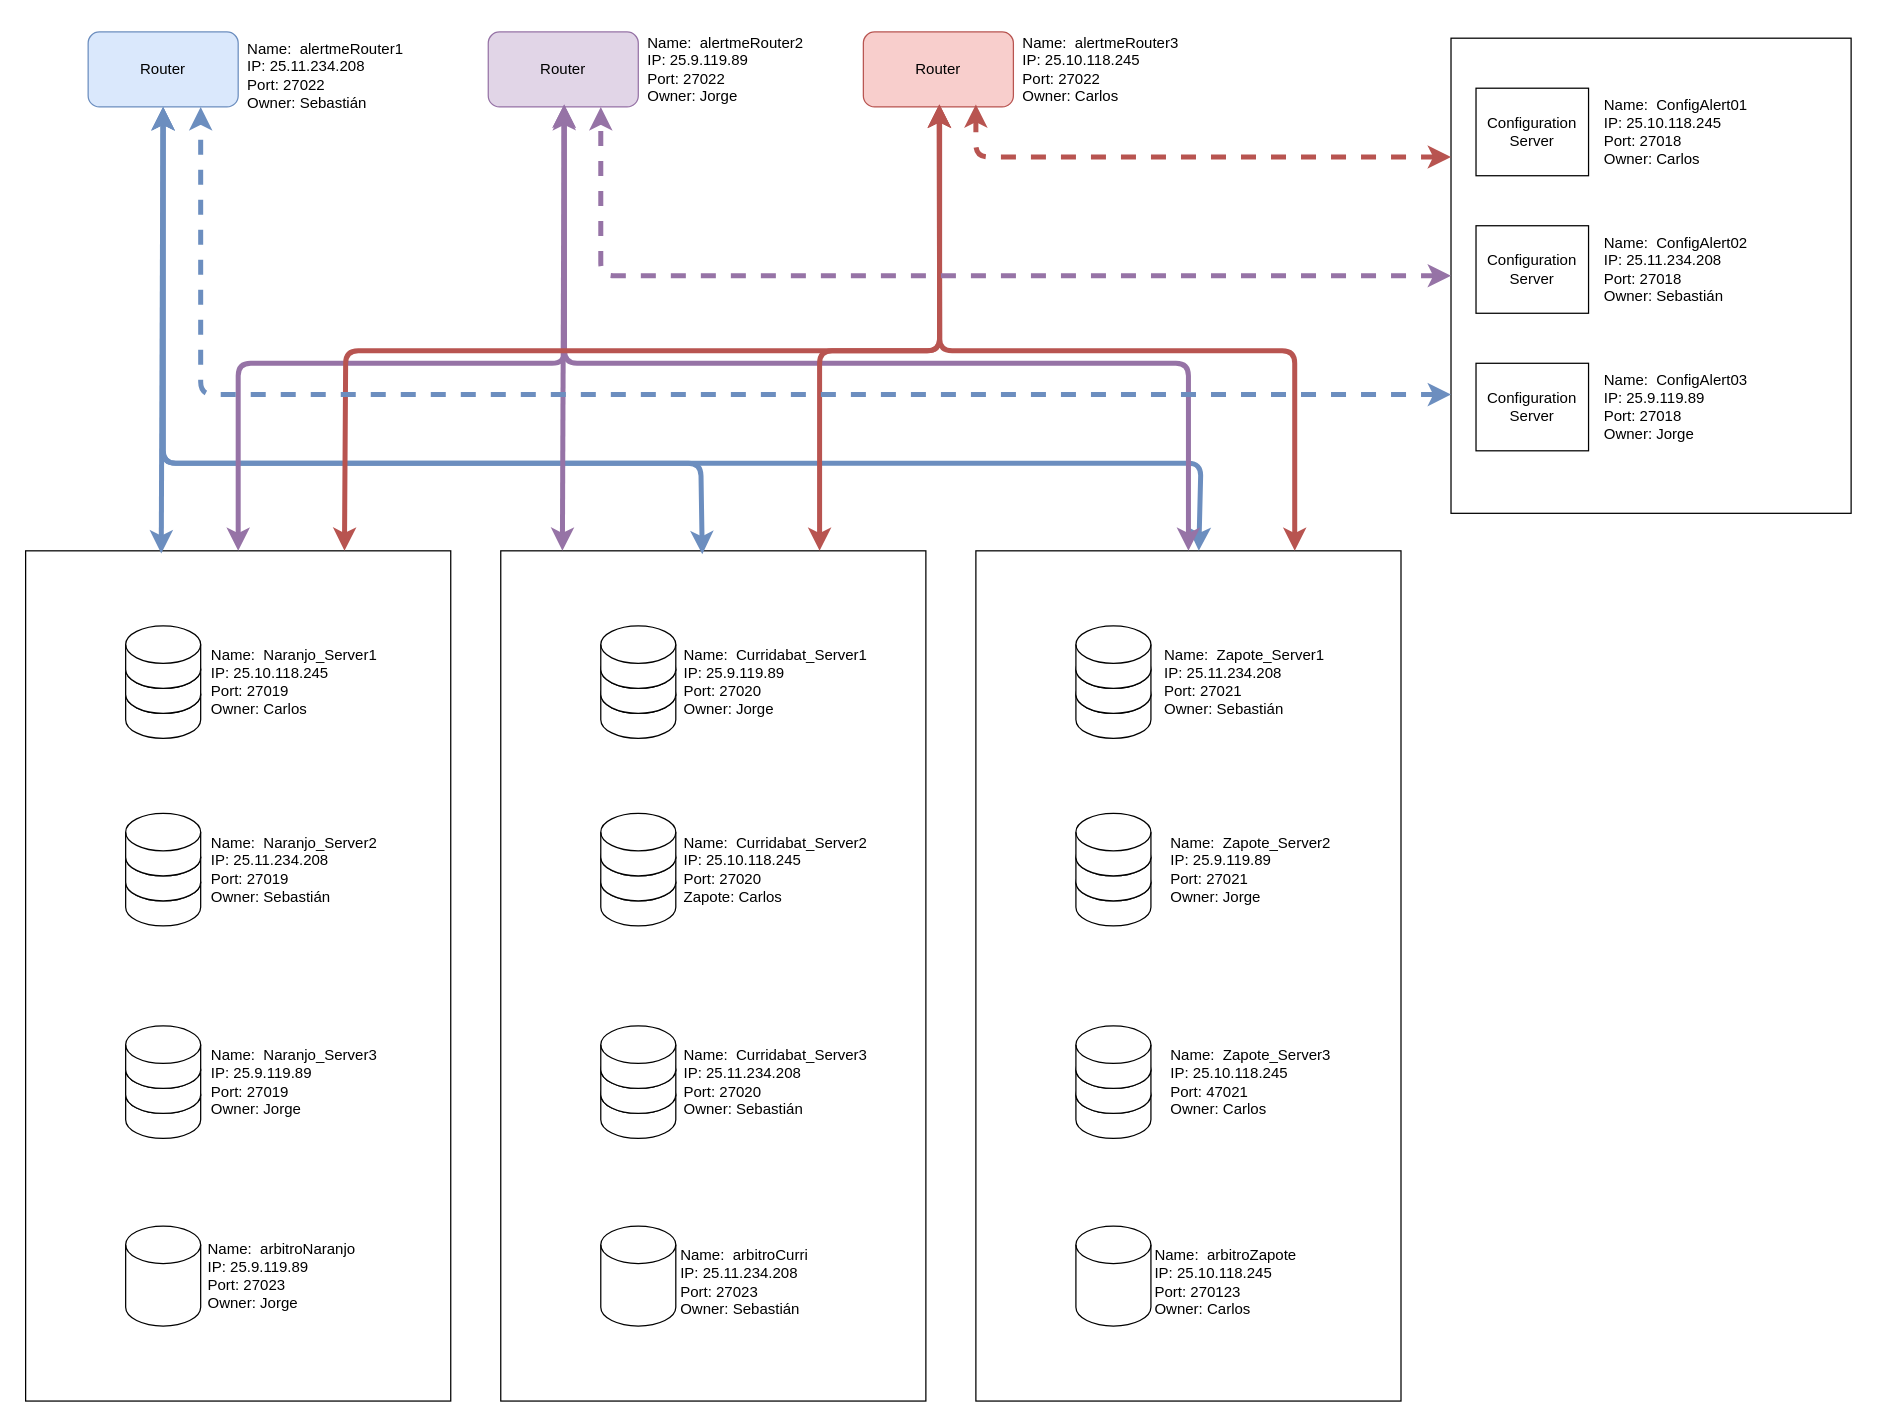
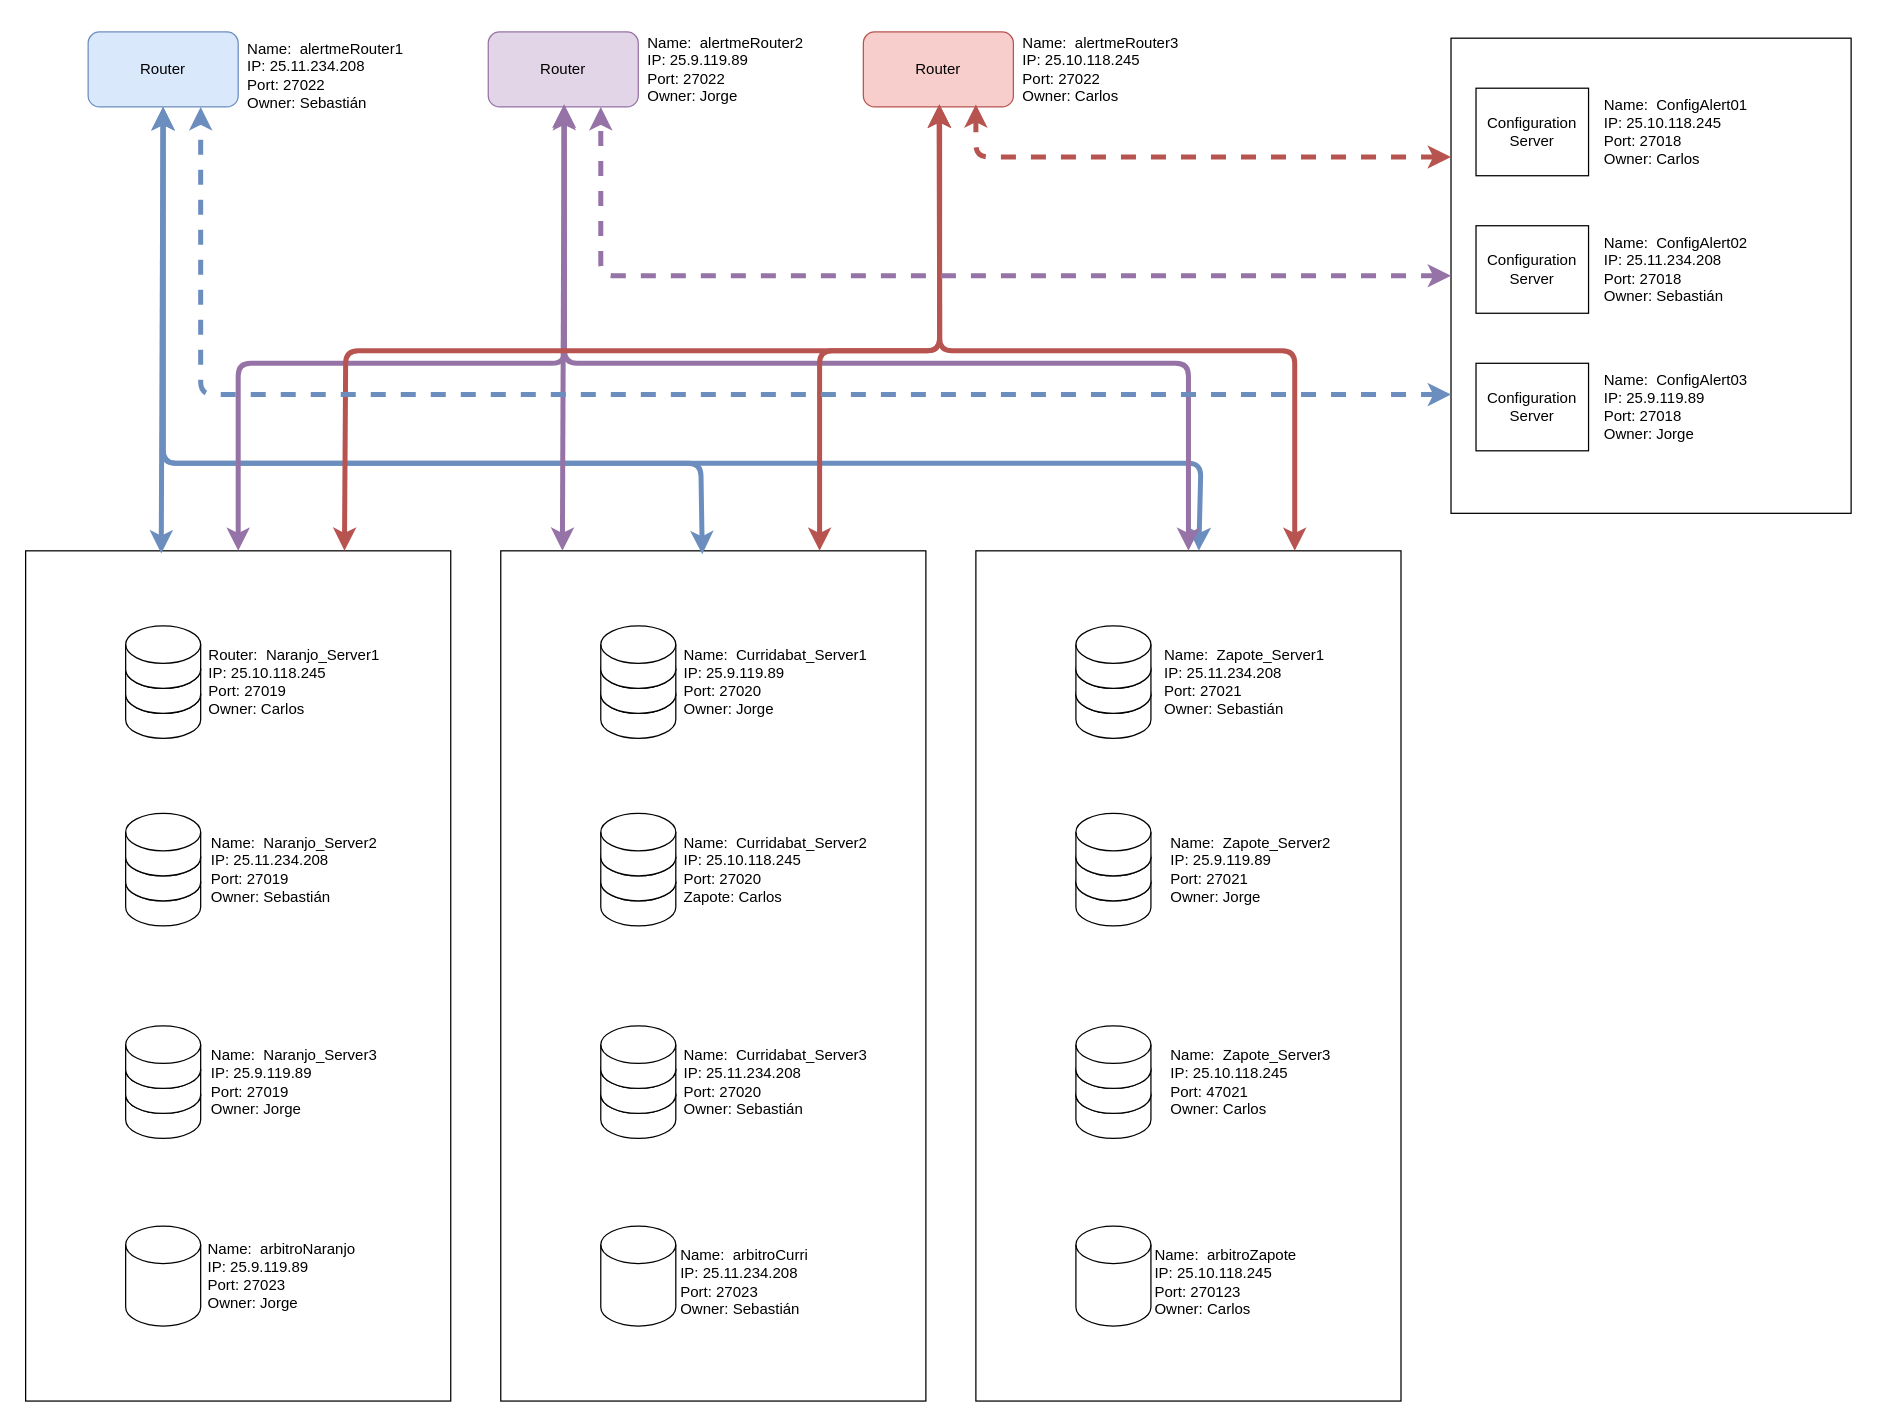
(294, 682) -> (294, 682)
